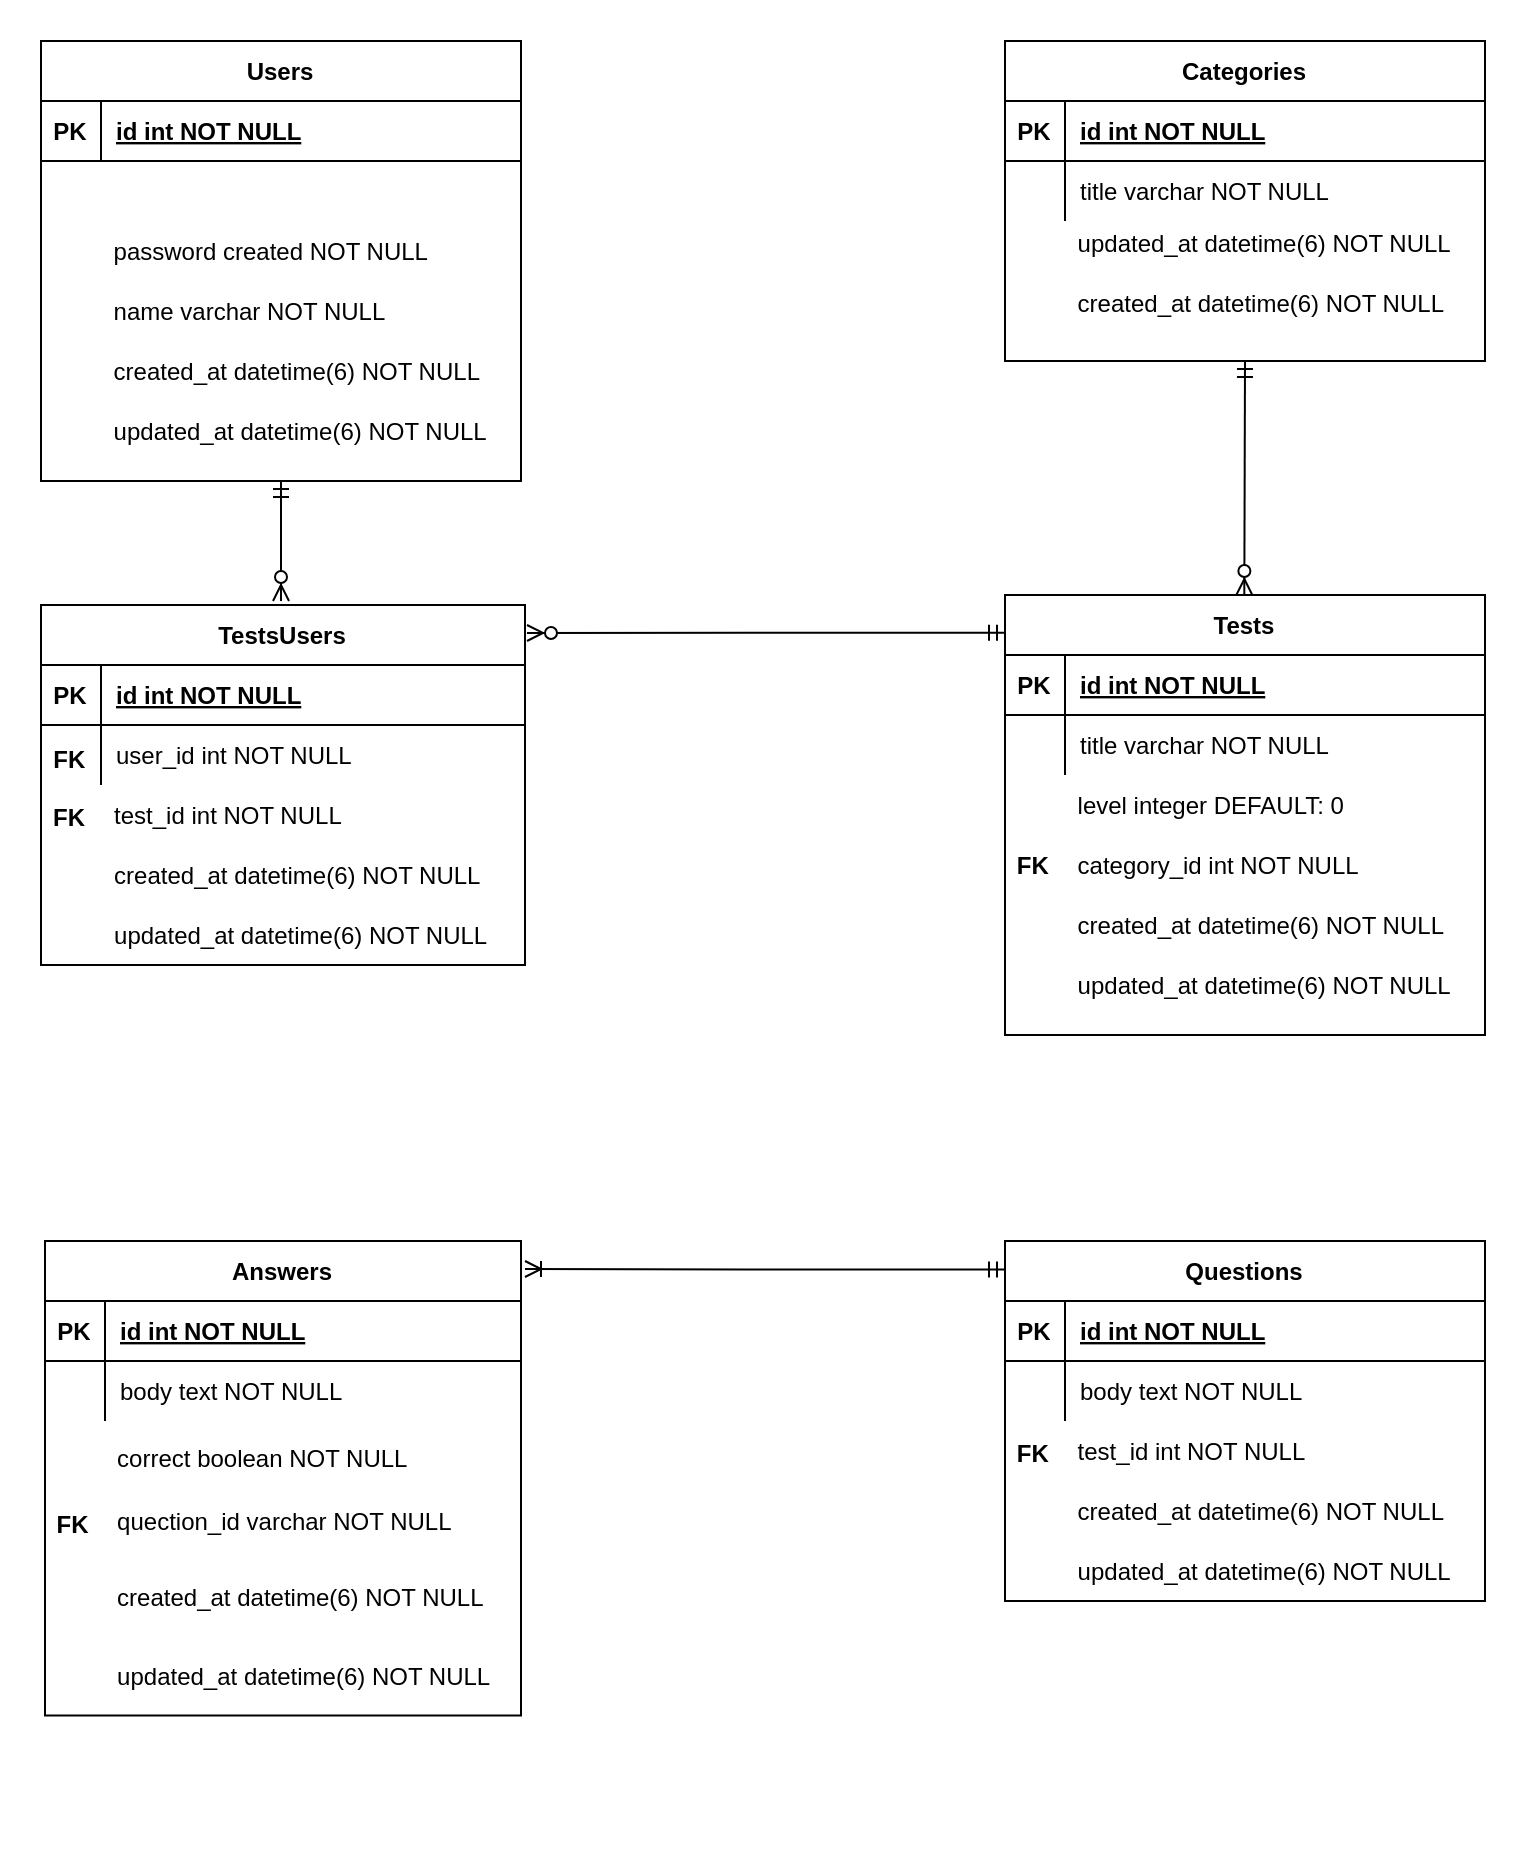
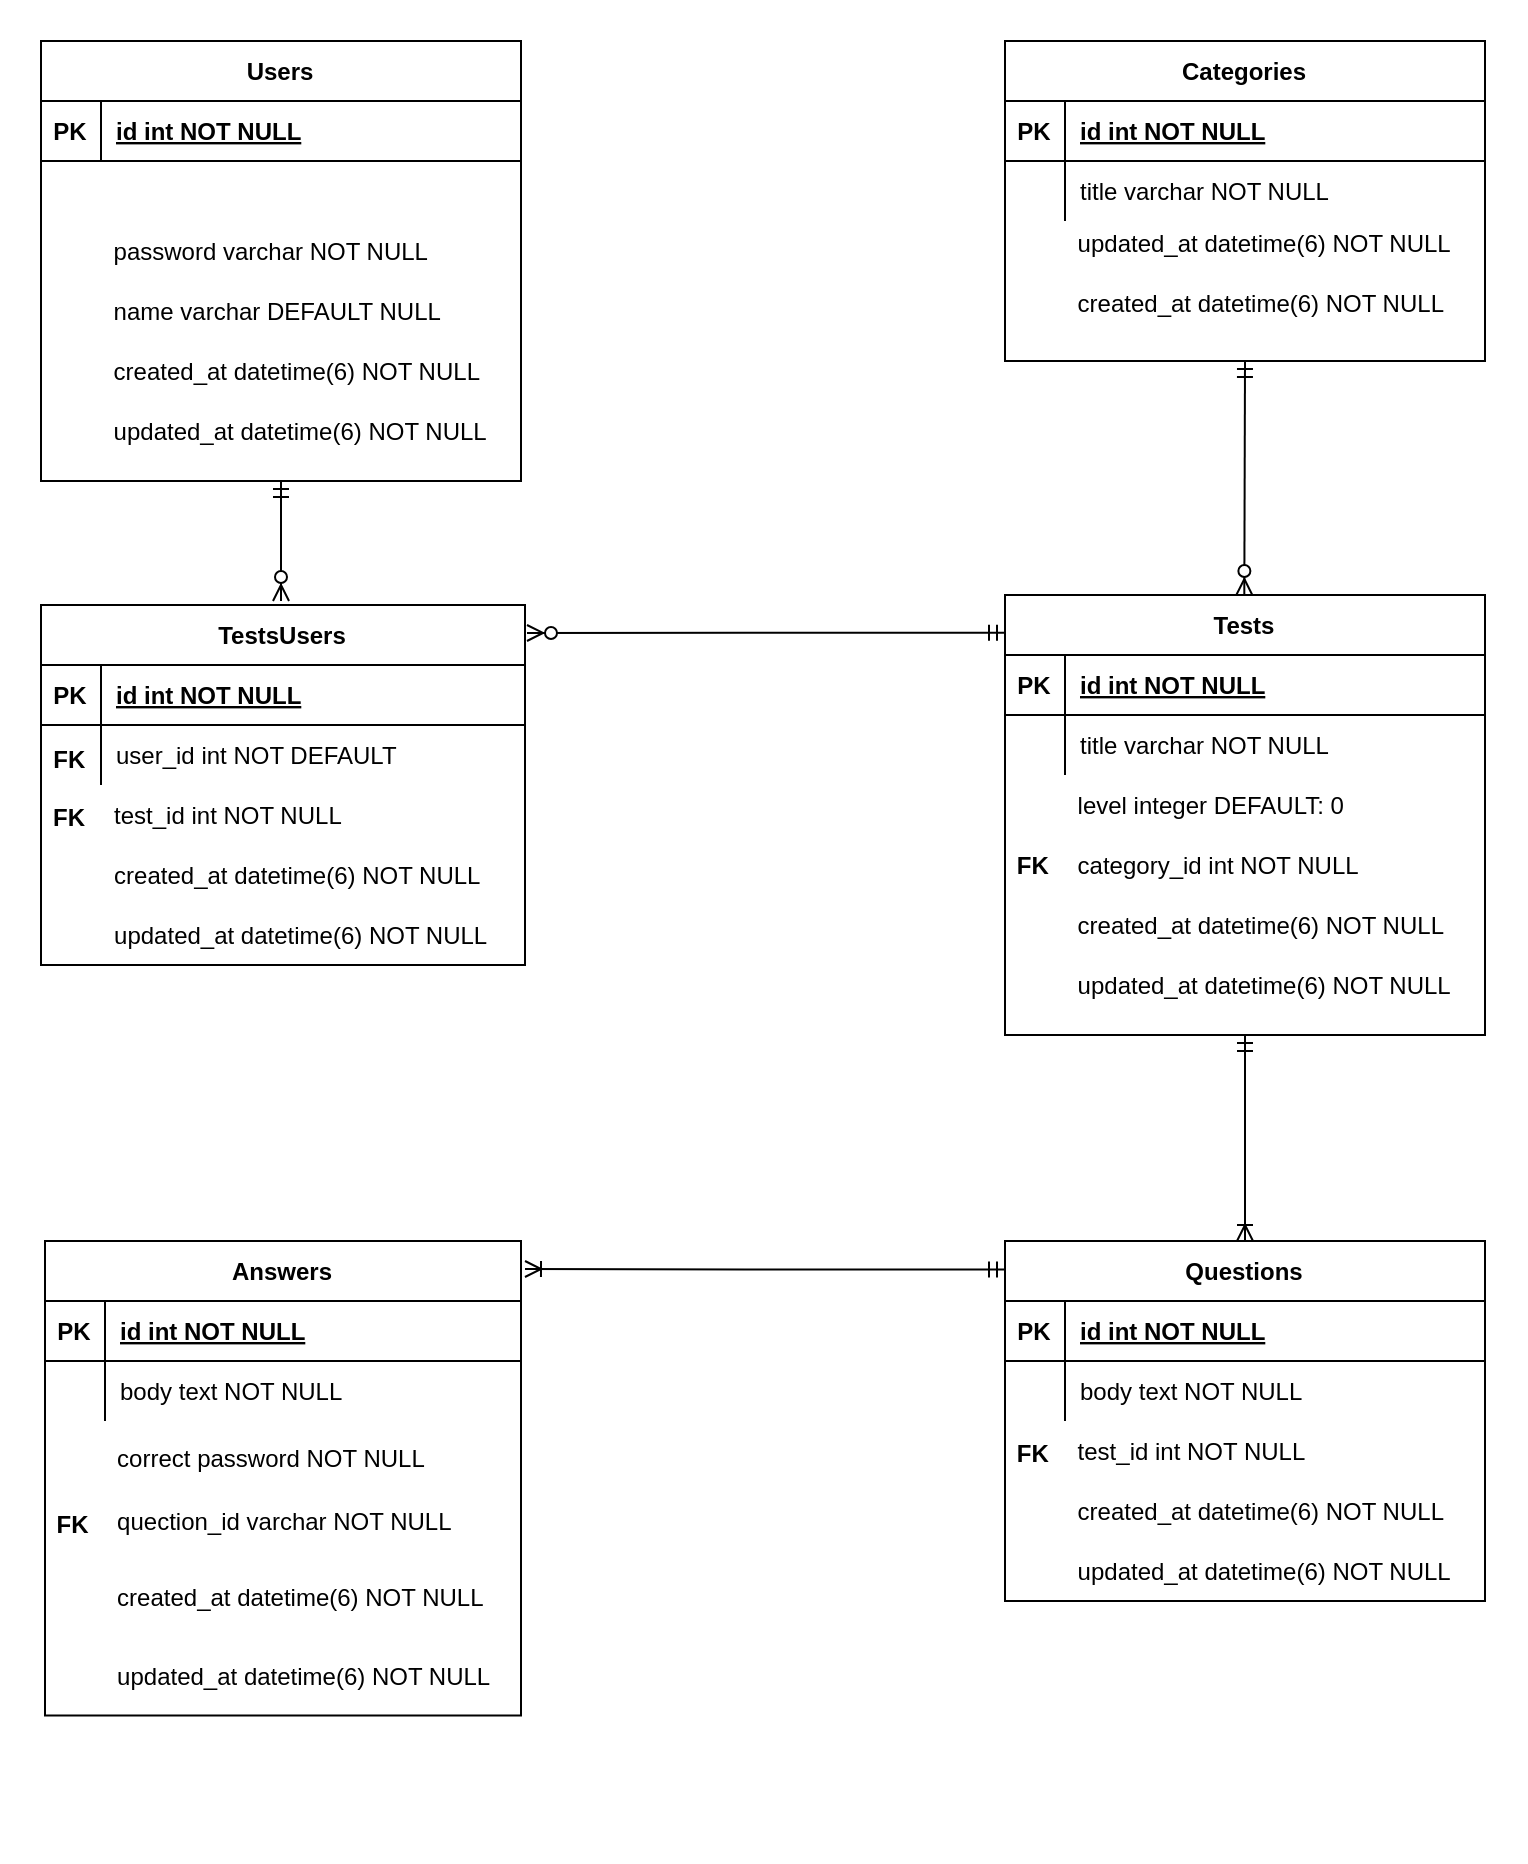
(278, 252) -> (278, 252)
(252, 312) -> (278, 312)
(238, 756) -> (258, 756)
none -> (1245, 1140)
(266, 1459) -> (276, 1459)
